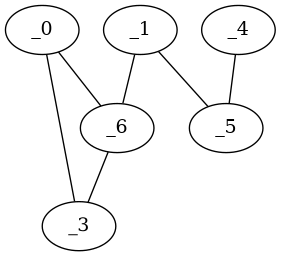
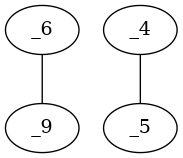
(42, 30) -> none
(140, 30) -> none
(79, 226) -> (42, 128)
